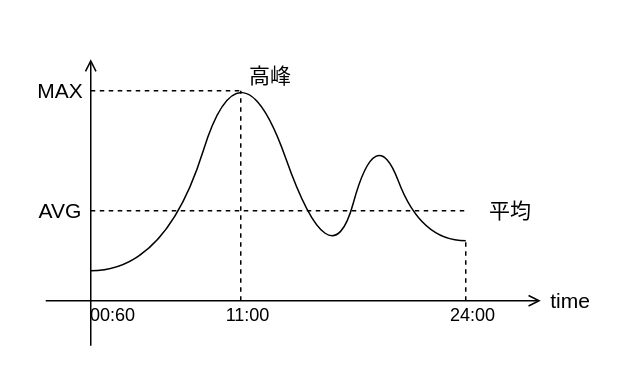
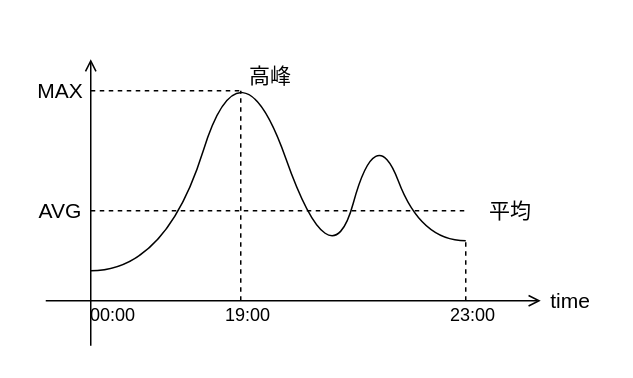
(113, 316) -> (113, 316)
(248, 316) -> (248, 316)
(473, 316) -> (473, 316)
